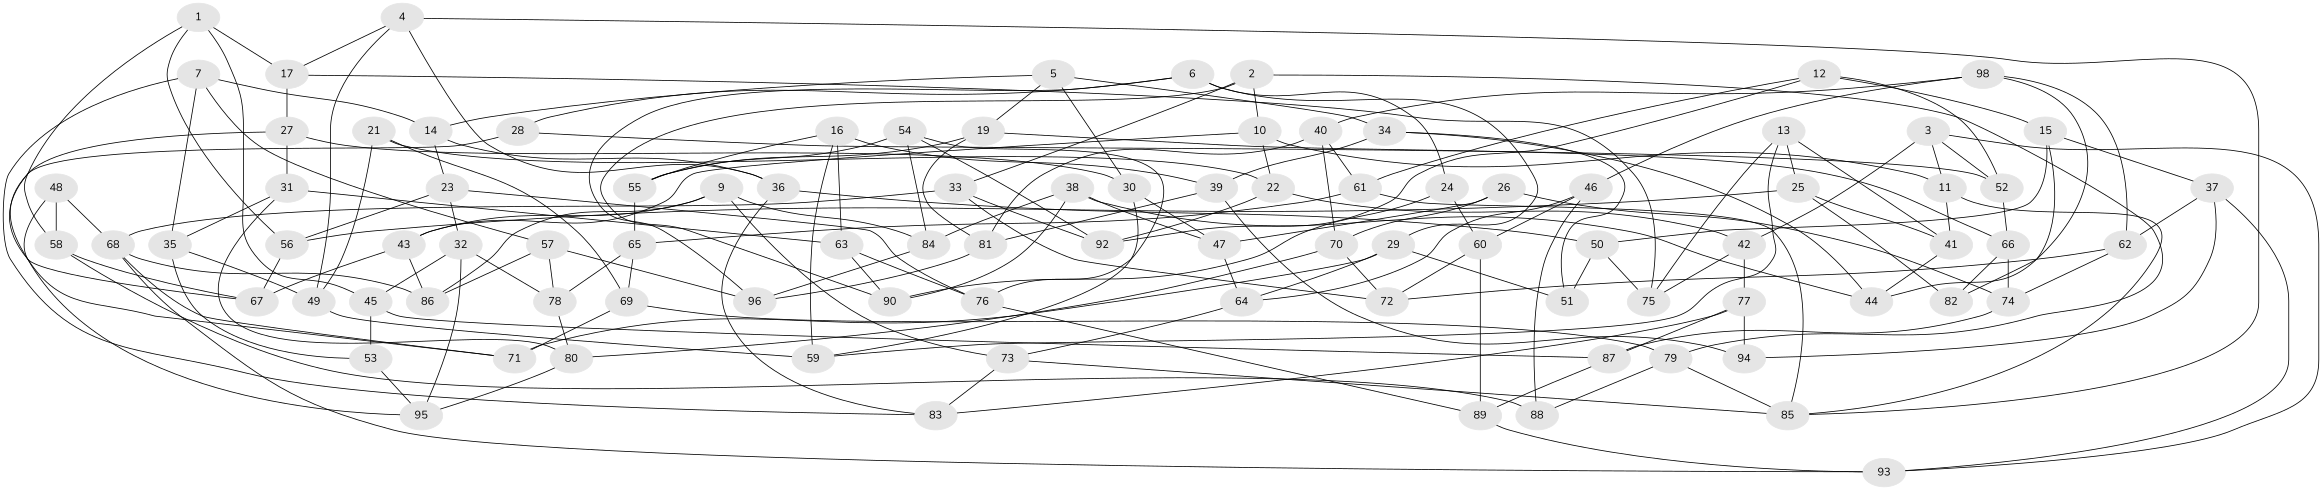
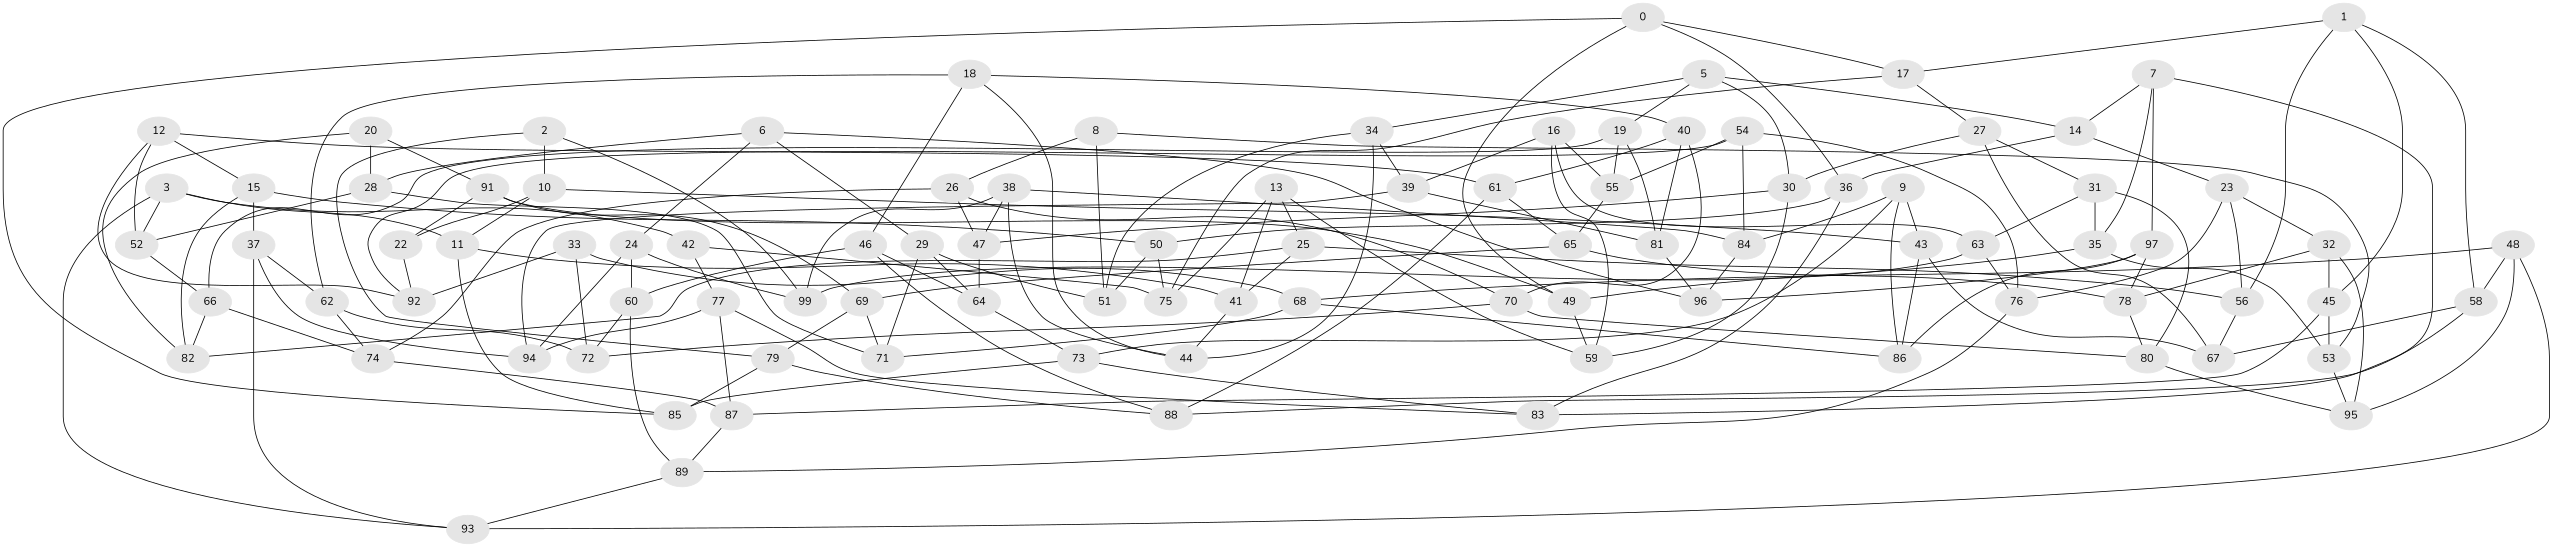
(402, 17) -> (1643, 17)
(1983, 74) -> (970, 74)
none -> (371, 131)
(374, 131) -> (488, 188)
none -> (1096, 131)
(1105, 133) -> none
(1511, 212) -> none
(548, 245) -> (2152, 245)
(1785, 247) -> (1339, 323)
(890, 302) -> (805, 302)
none -> (576, 306)
(964, 462) -> (1606, 513)
